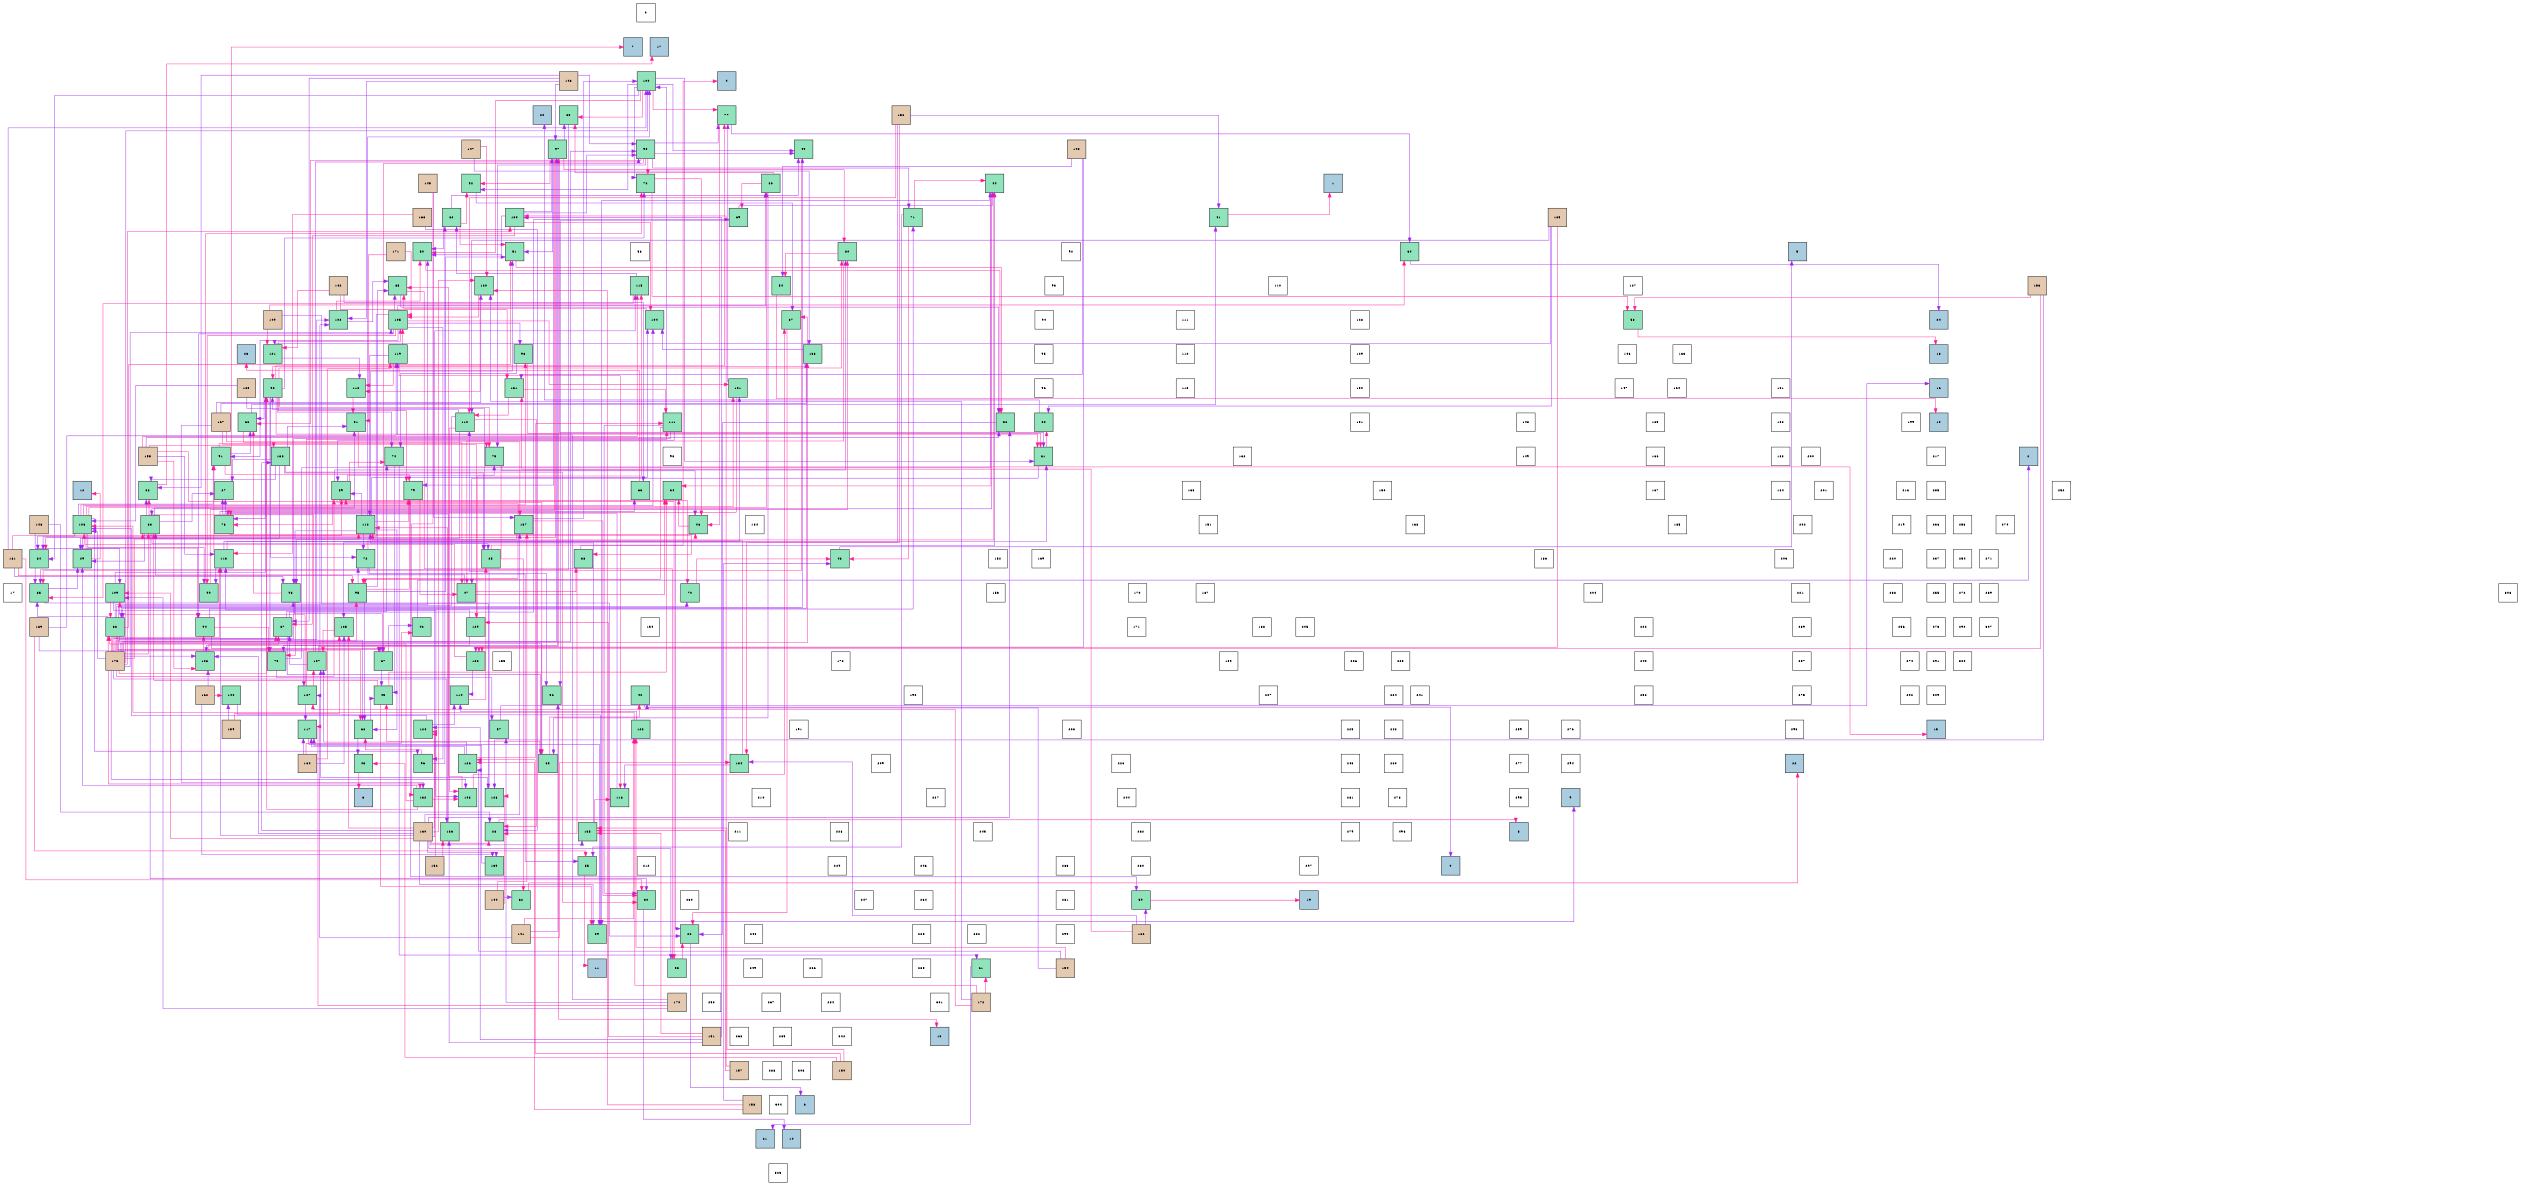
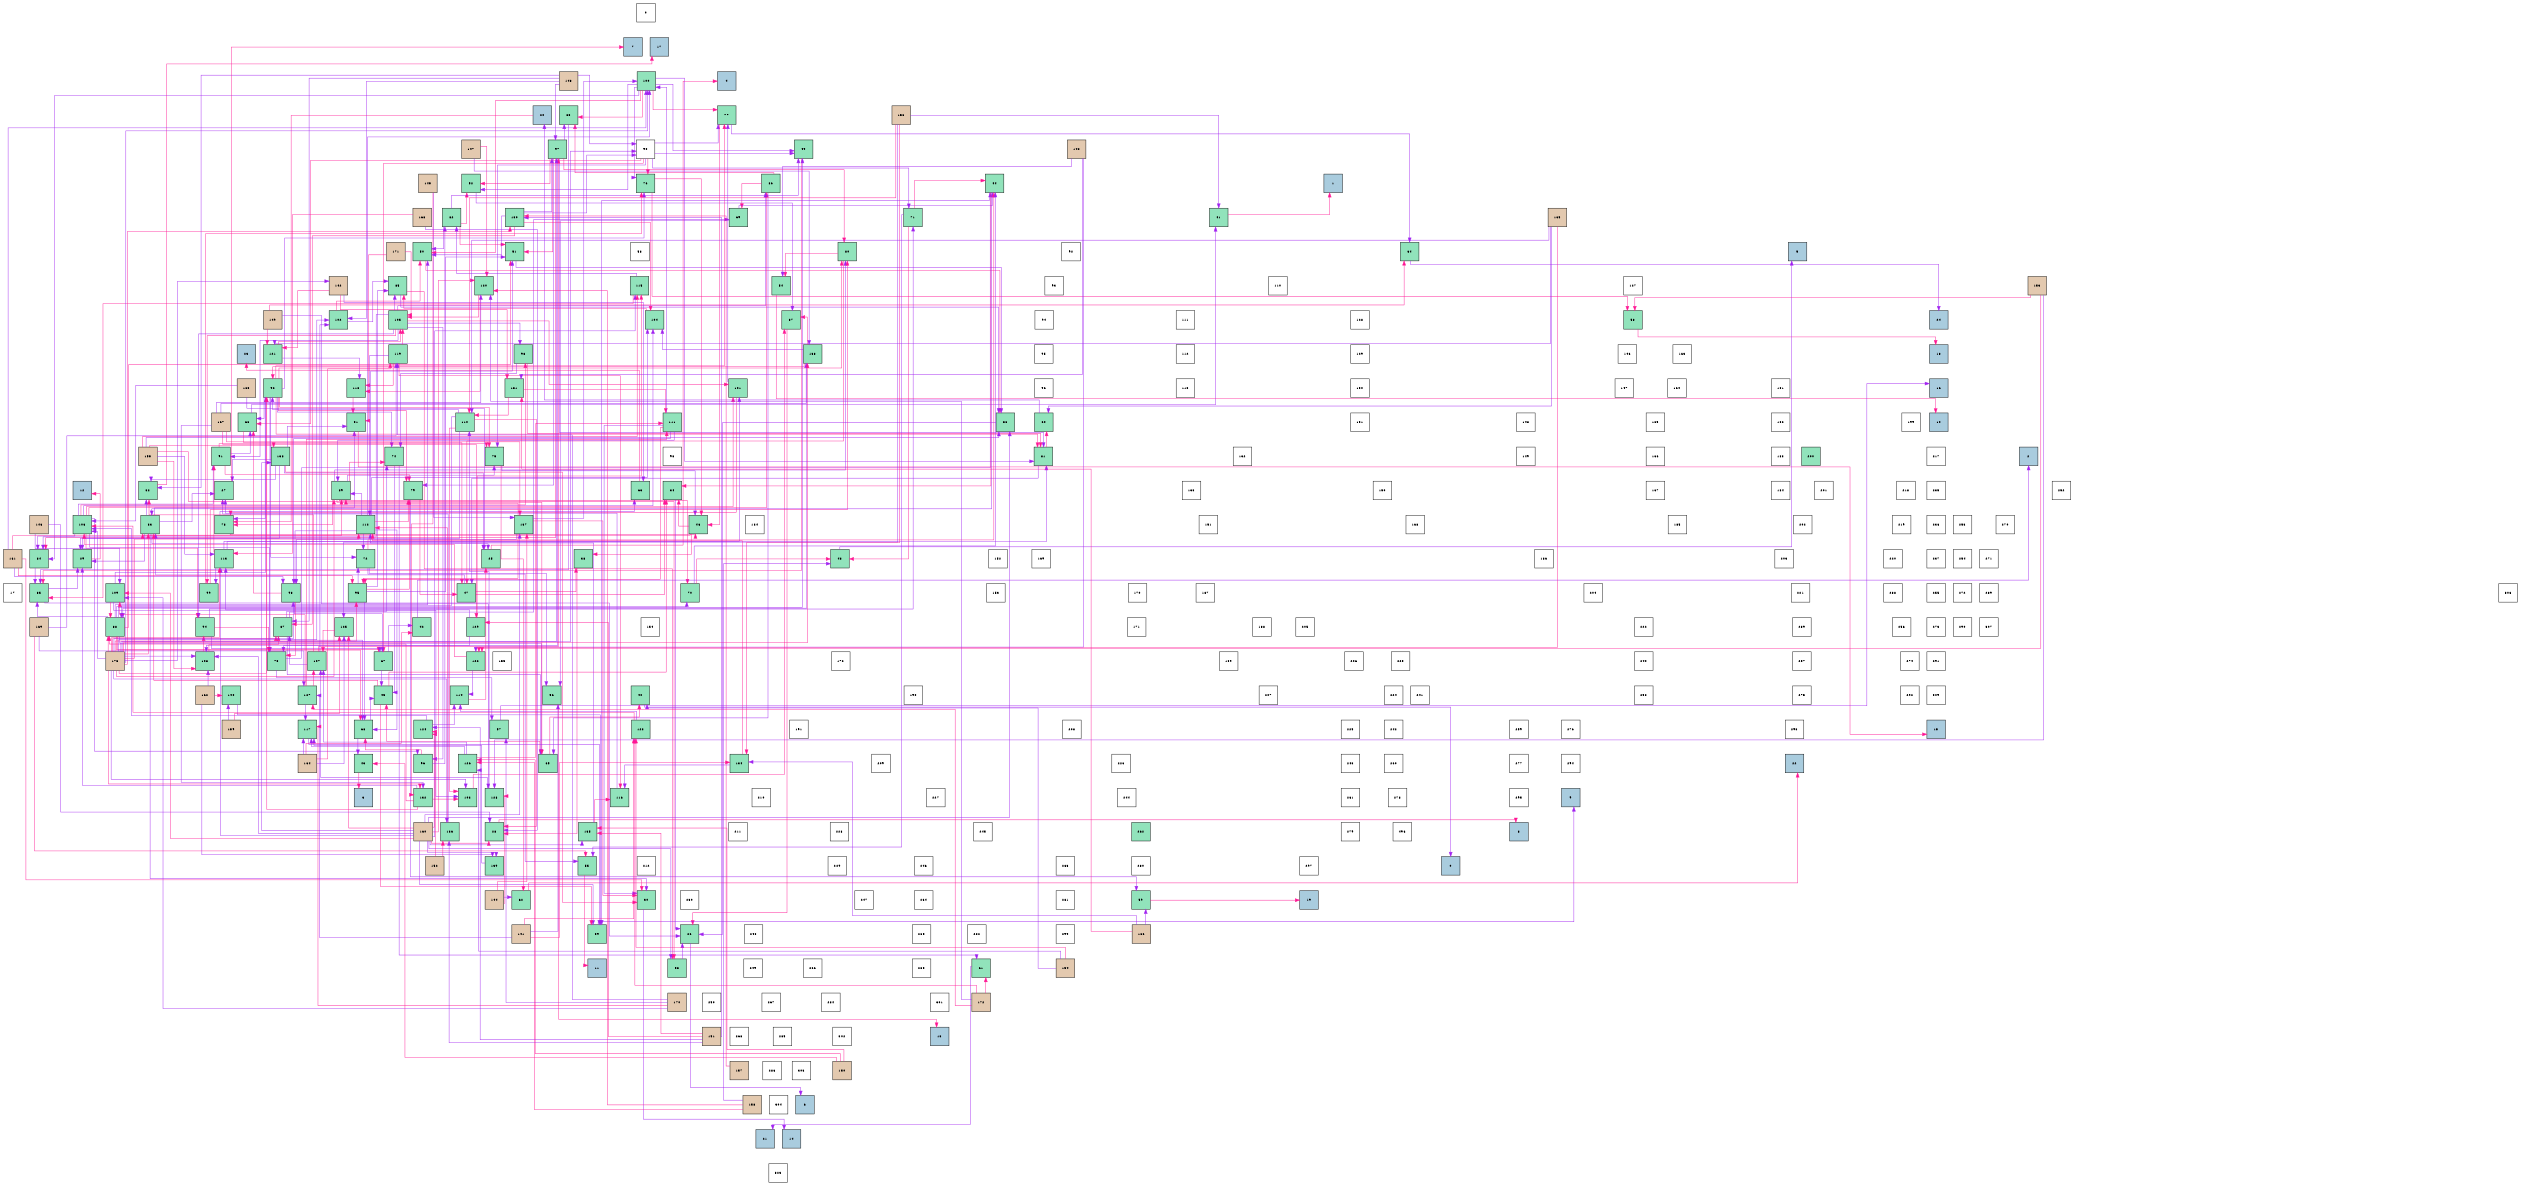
(646, 149) -> (646, 149)
(553, 217) -> (553, 217)
(315, 245) -> none
(826, 267) -> (826, 267)
(130, 357) -> (178, 424)
(449, 416) -> none
(1811, 456) -> (1811, 456)
(555, 498) -> (291, 207)
(826, 546) -> (829, 546)
(155, 548) -> (230, 547)
(1963, 661) -> none
(712, 831) -> none
(1141, 832) -> (1141, 832)
(682, 953) -> (682, 953)
